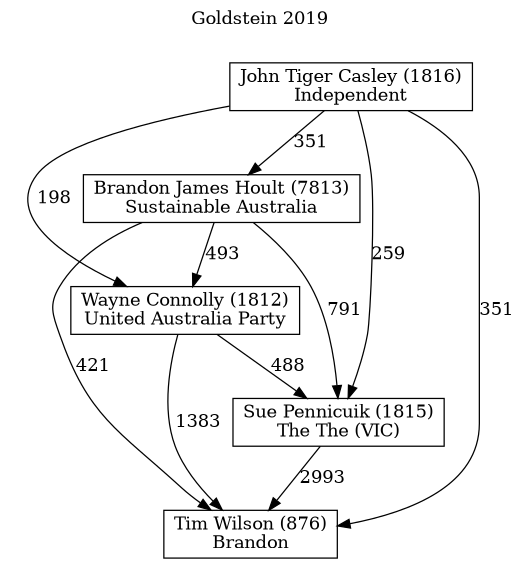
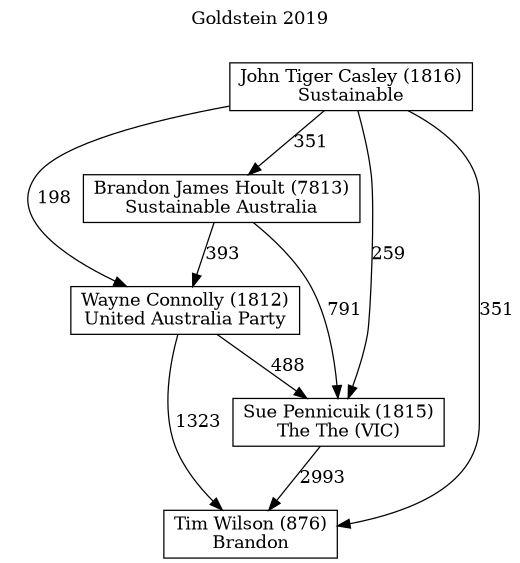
(351, 87) -> (351, 87)
(223, 255) -> (223, 255)
(72, 366) -> none
(198, 422) -> (198, 422)
